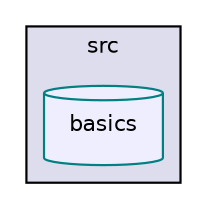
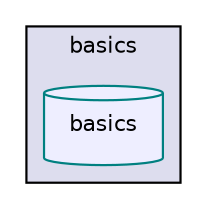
(103, 47) -> (103, 47)
